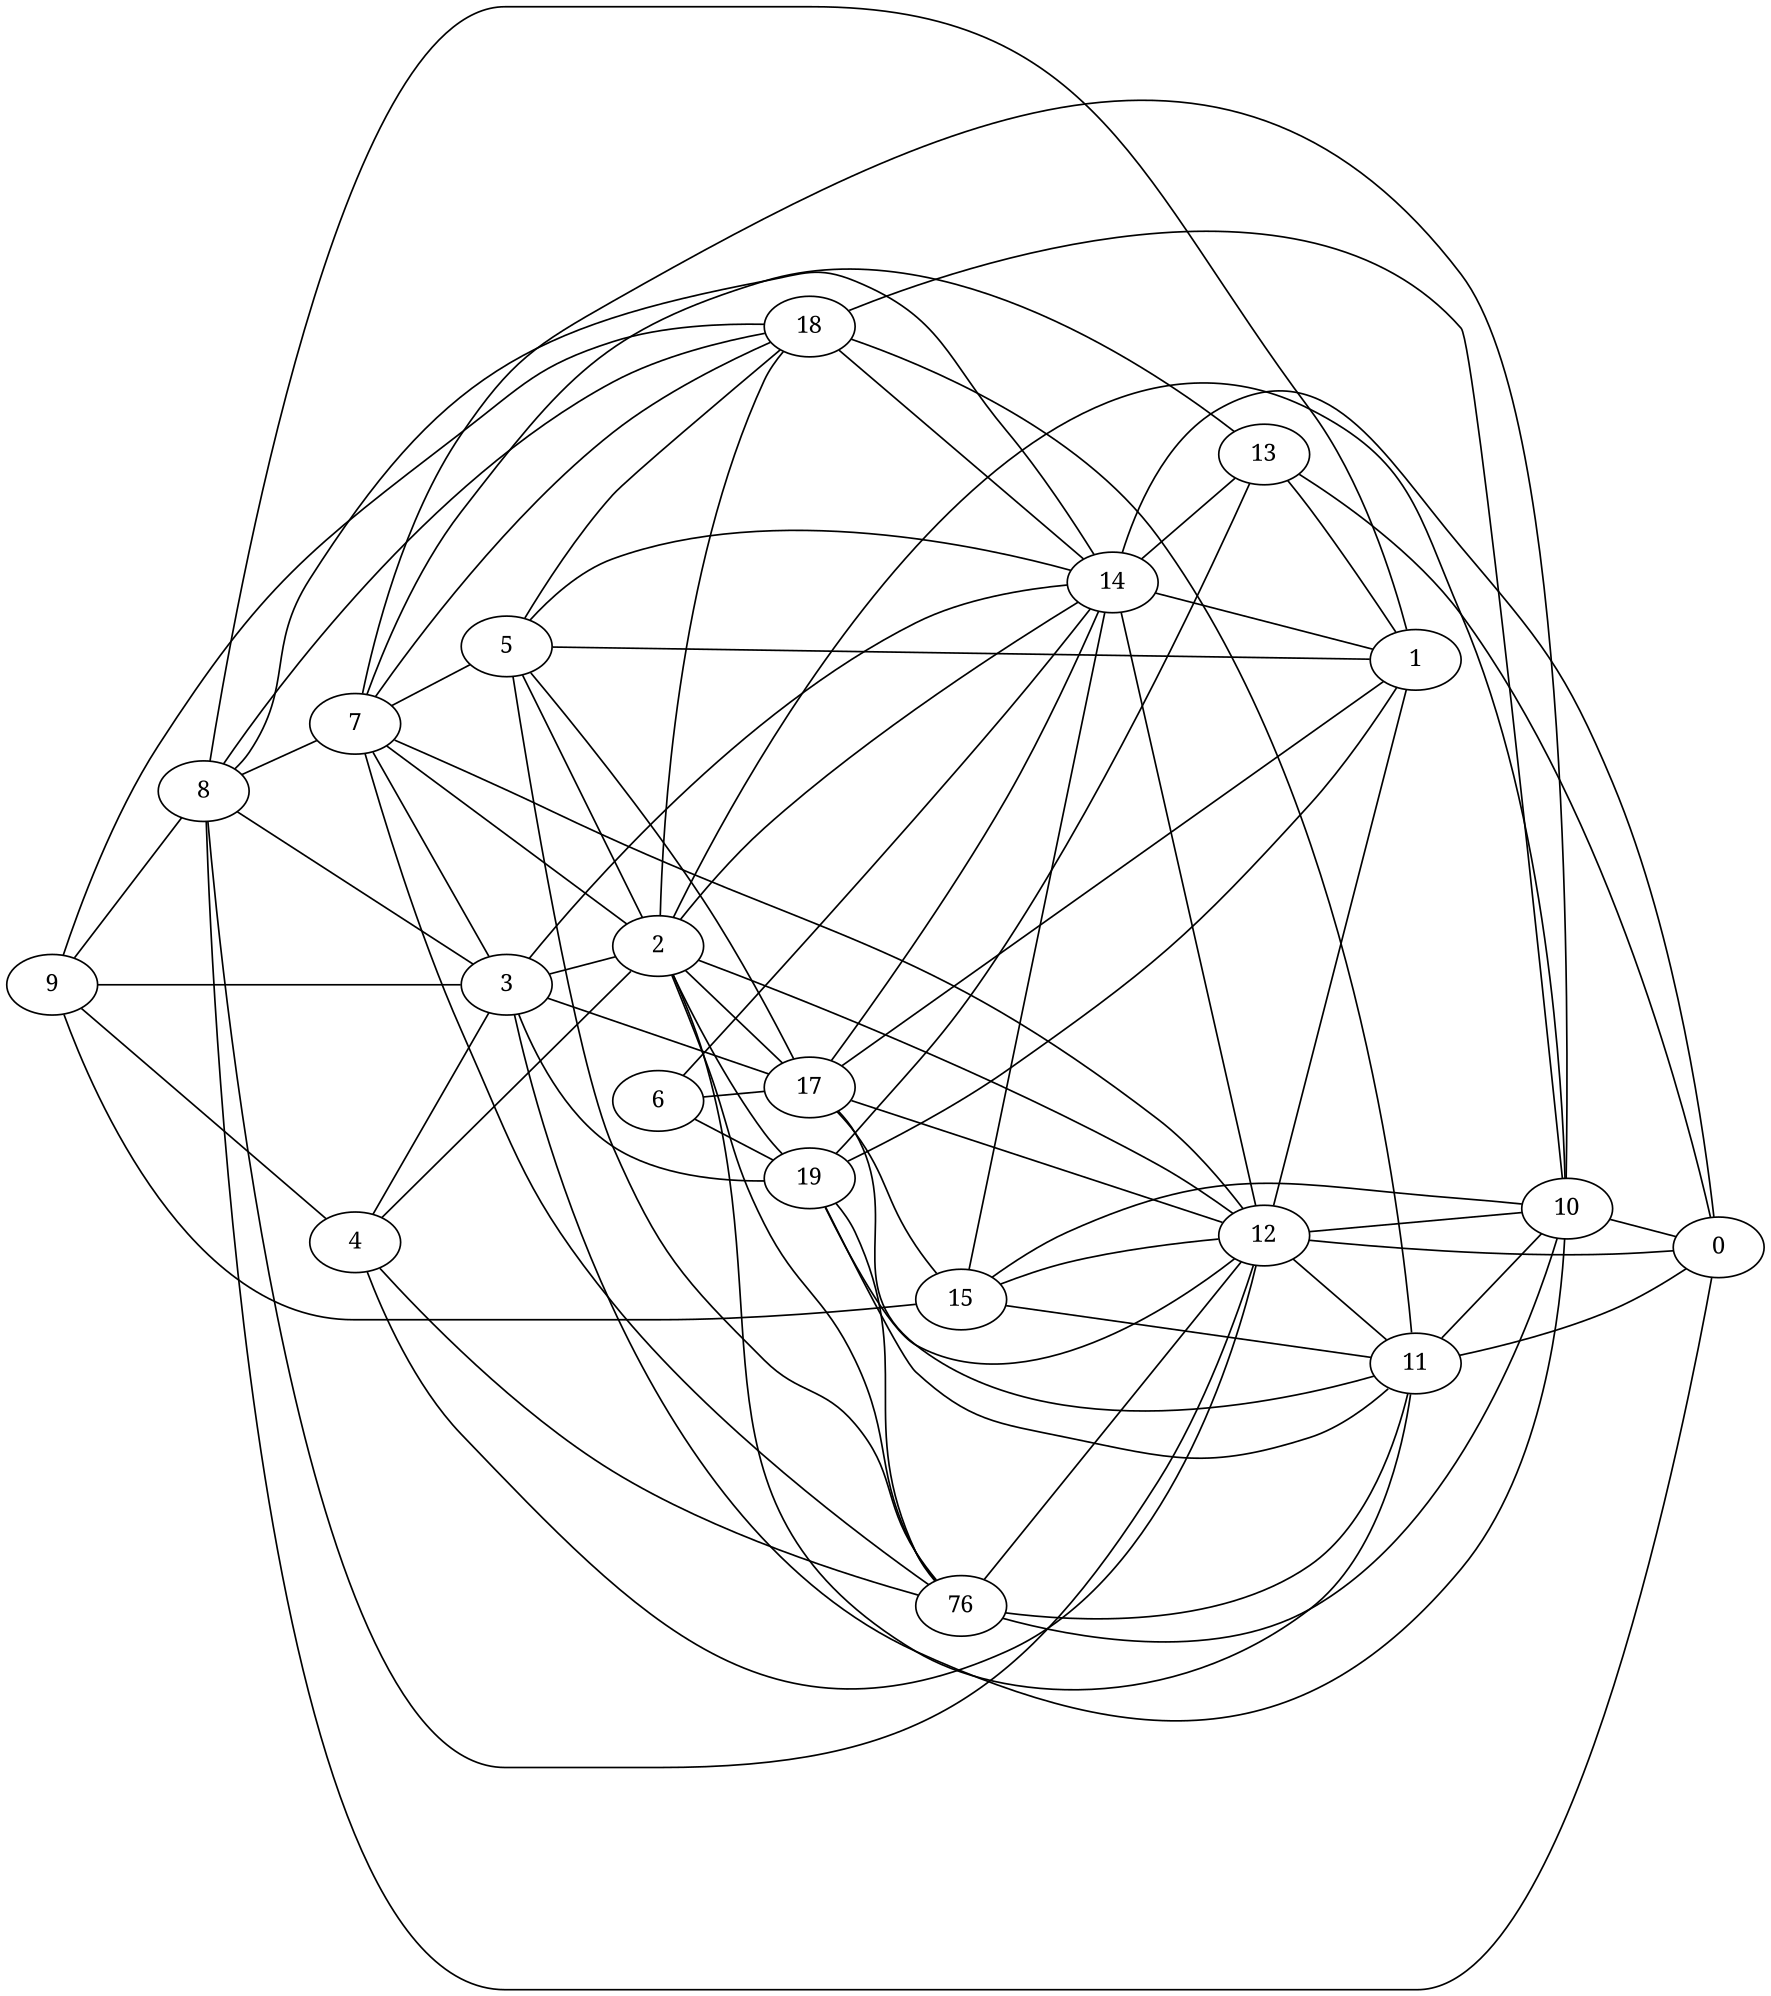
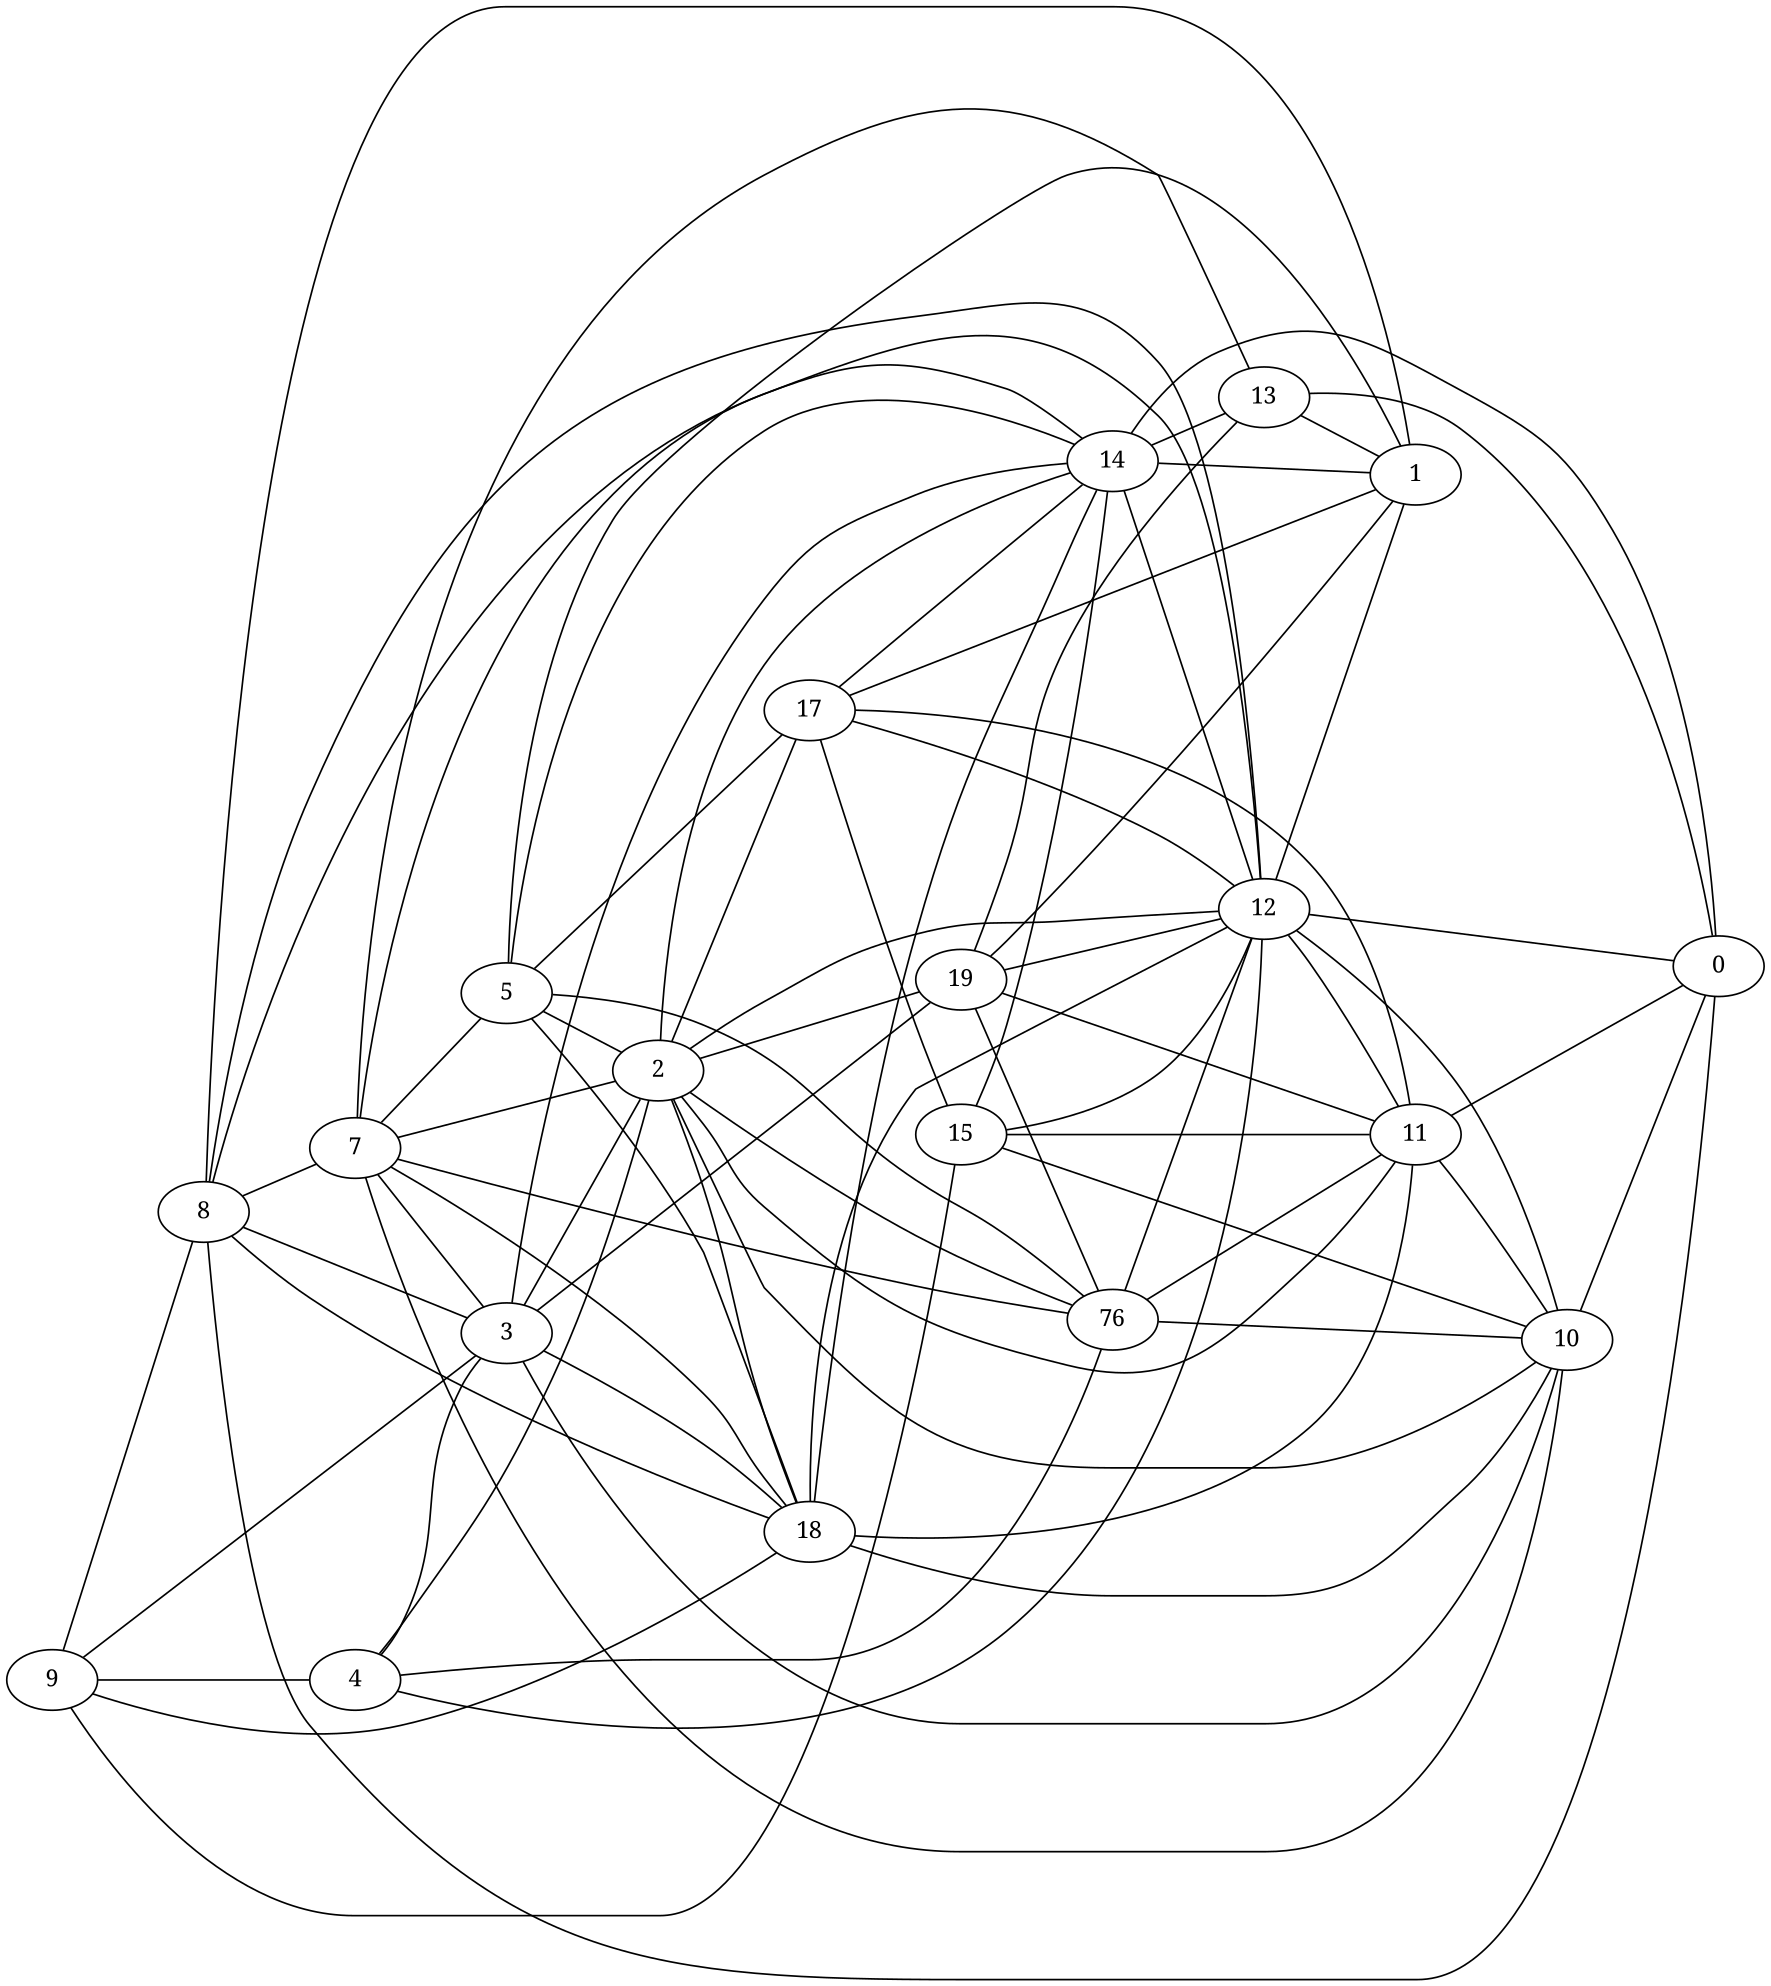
(658, 1036) -> (668, 1421)
(658, 1101) -> none
none -> (894, 1123)
